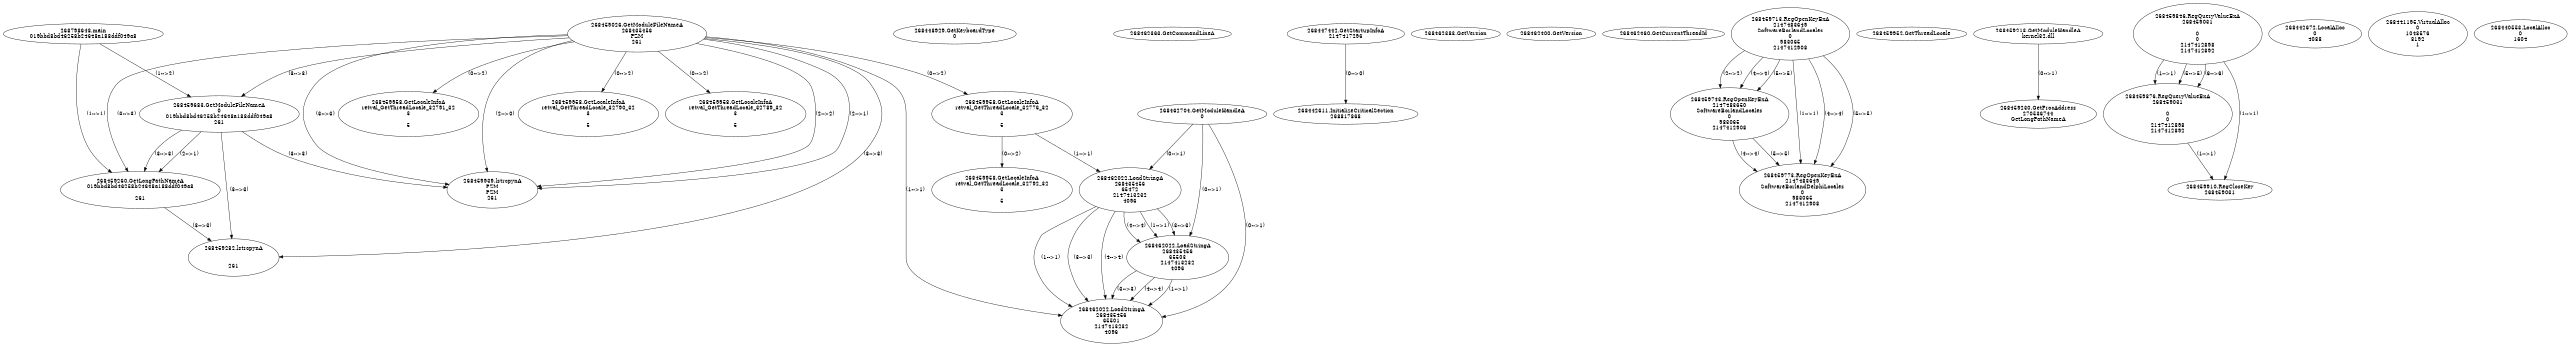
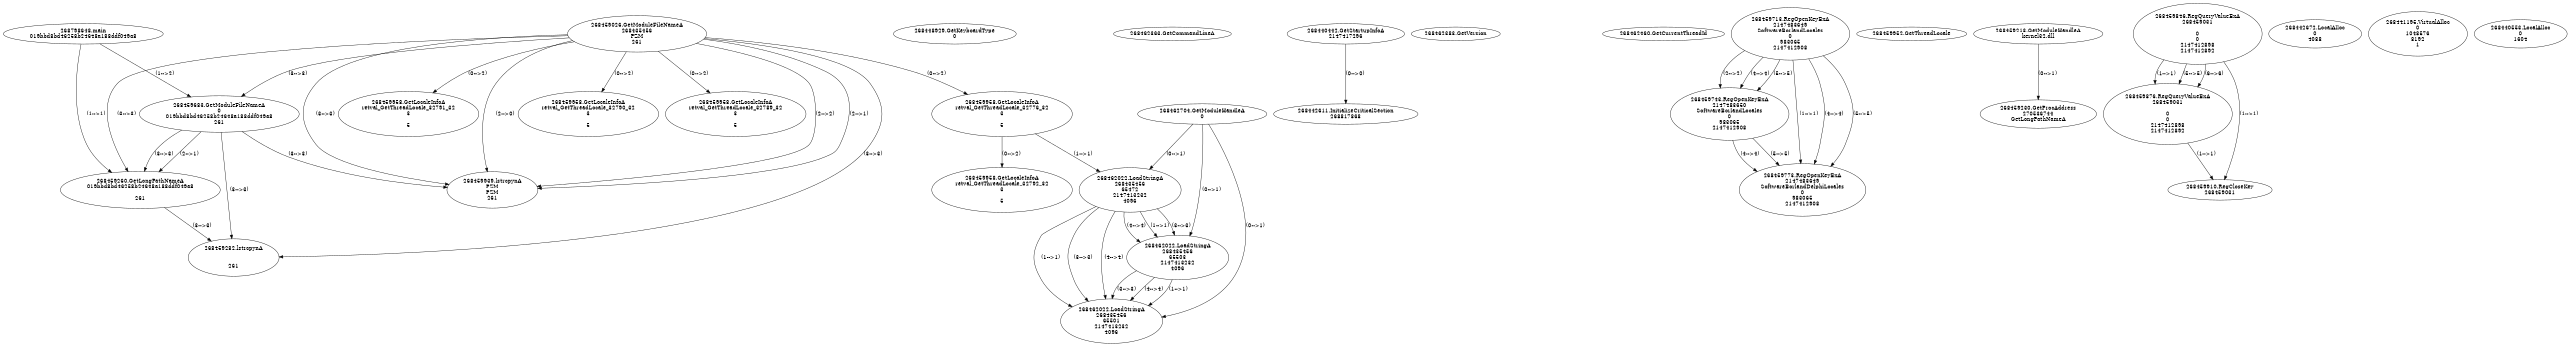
(1346, 34) -> (1346, 34)
(1551, 34) -> none
(906, 157) -> none
